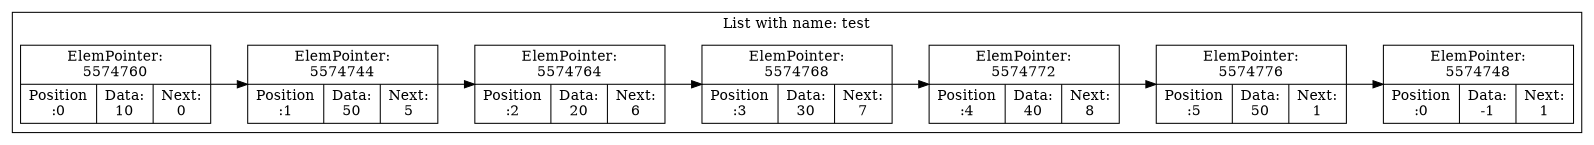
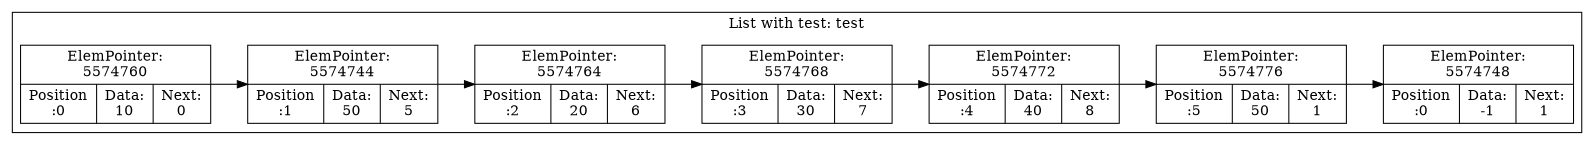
(797, 24) -> (797, 24)
